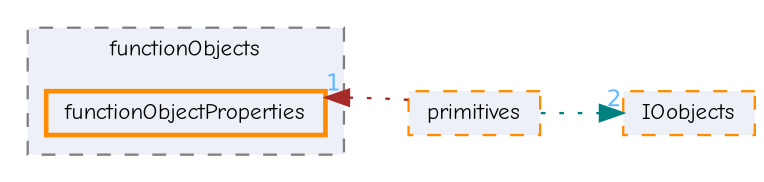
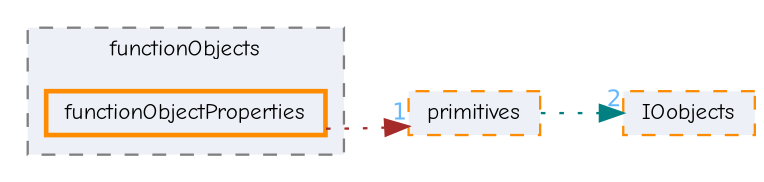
(379, 98) -> (358, 128)
